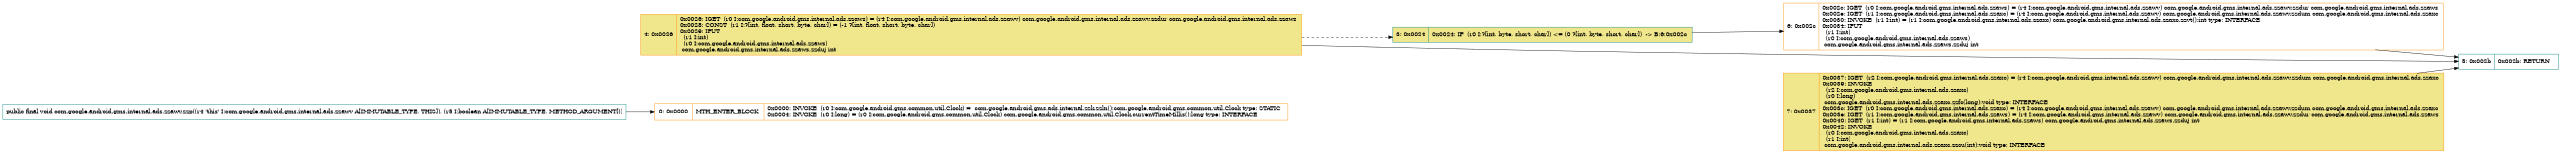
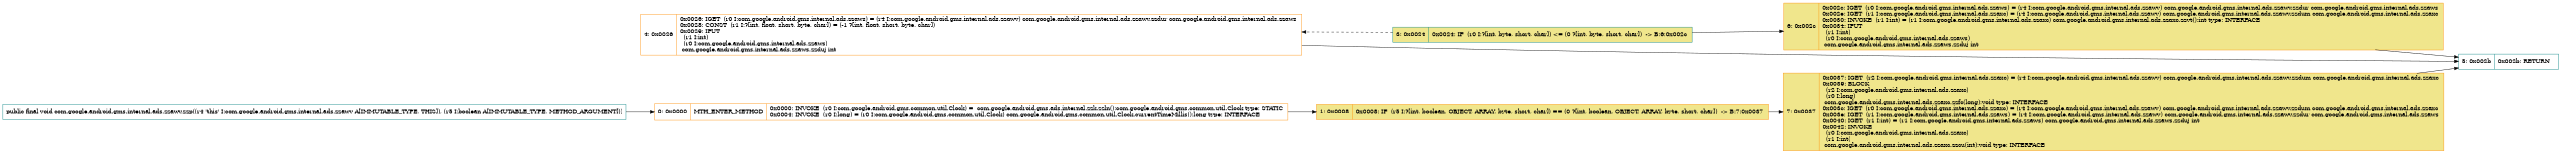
(2114, 27) -> (2114, 27)
(971, 35) -> (971, 35)
(1345, 37) -> (1349, 32)
(1849, 84) -> (1848, 84)
(727, 112) -> (728, 112)
none -> (1542, 112)
